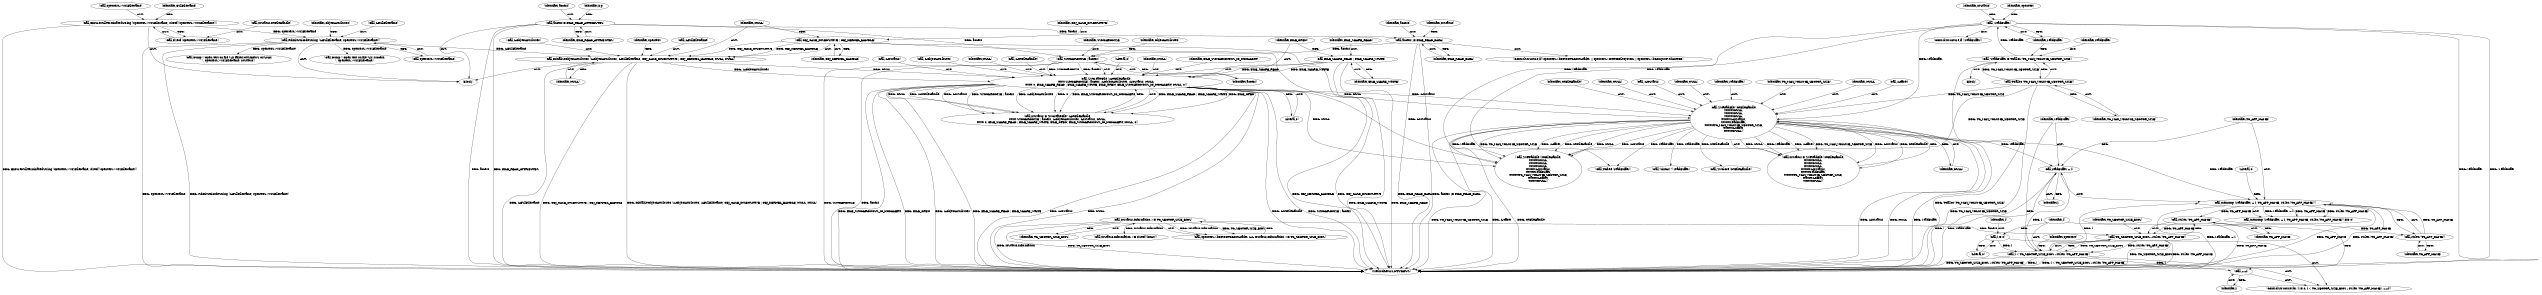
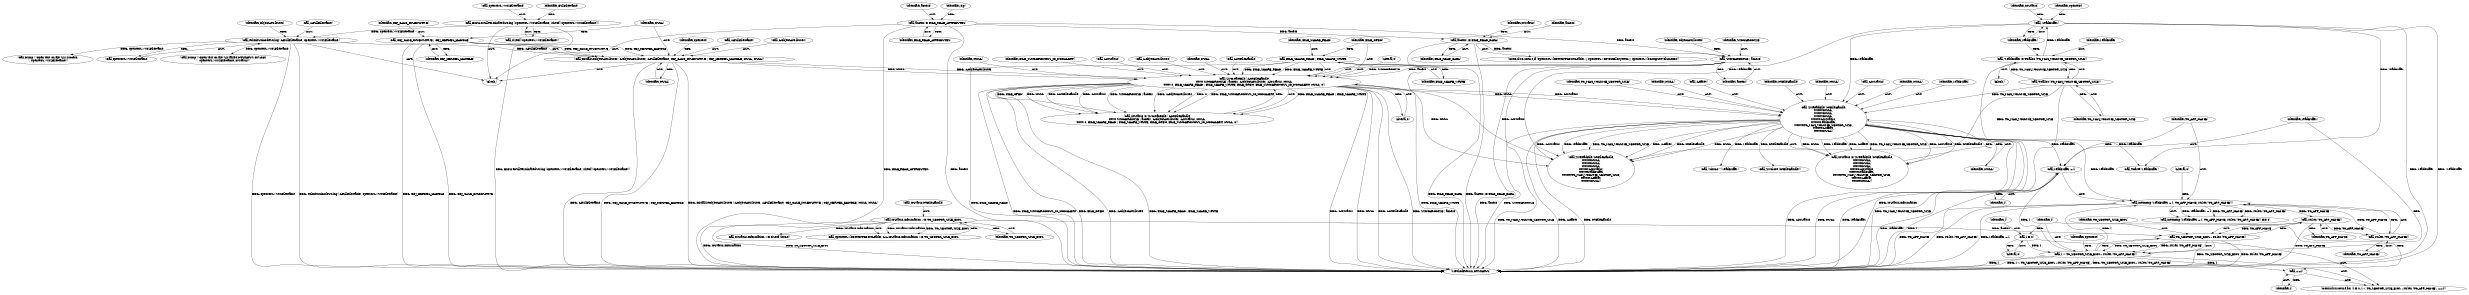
(233, 32) -> (923, 211)
(1958, 40) -> none
(1970, 203) -> (1898, 203)
